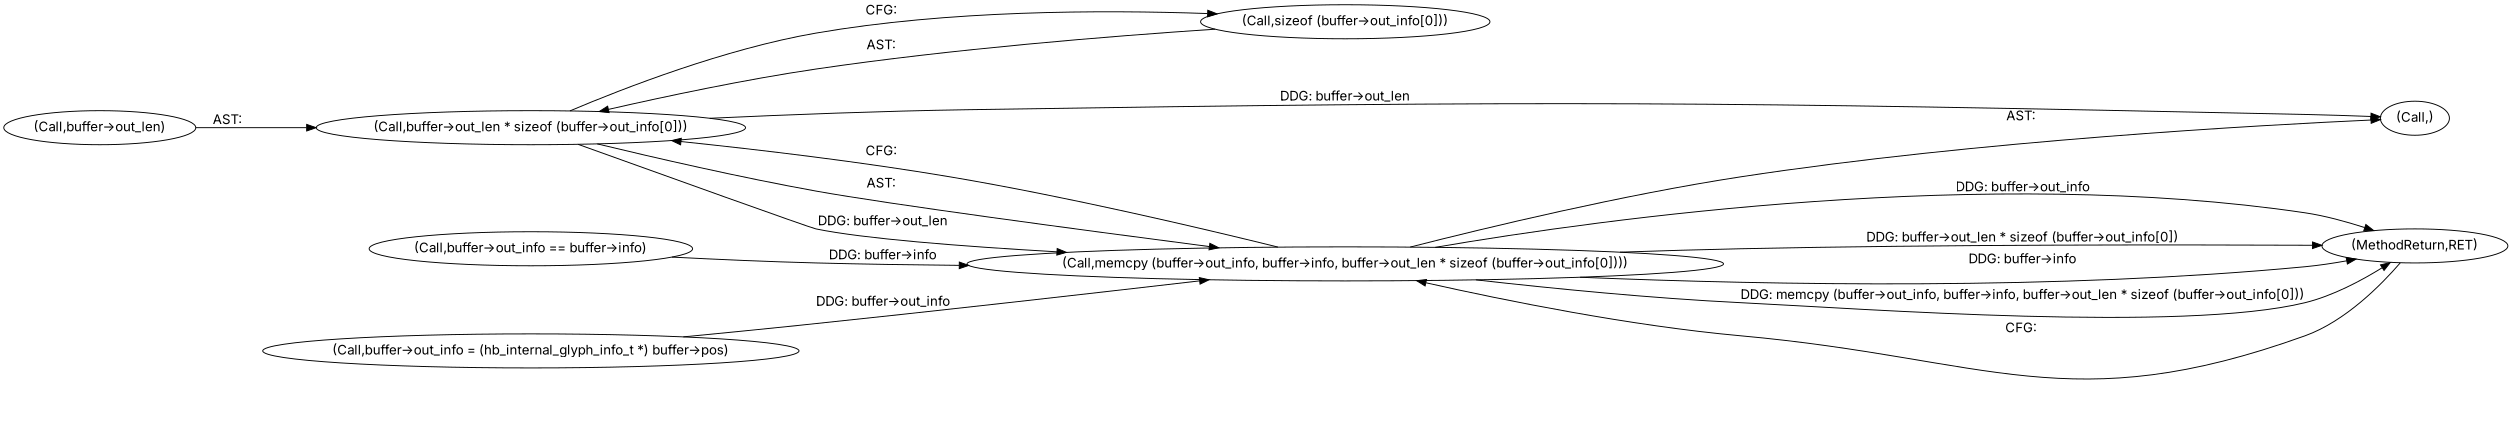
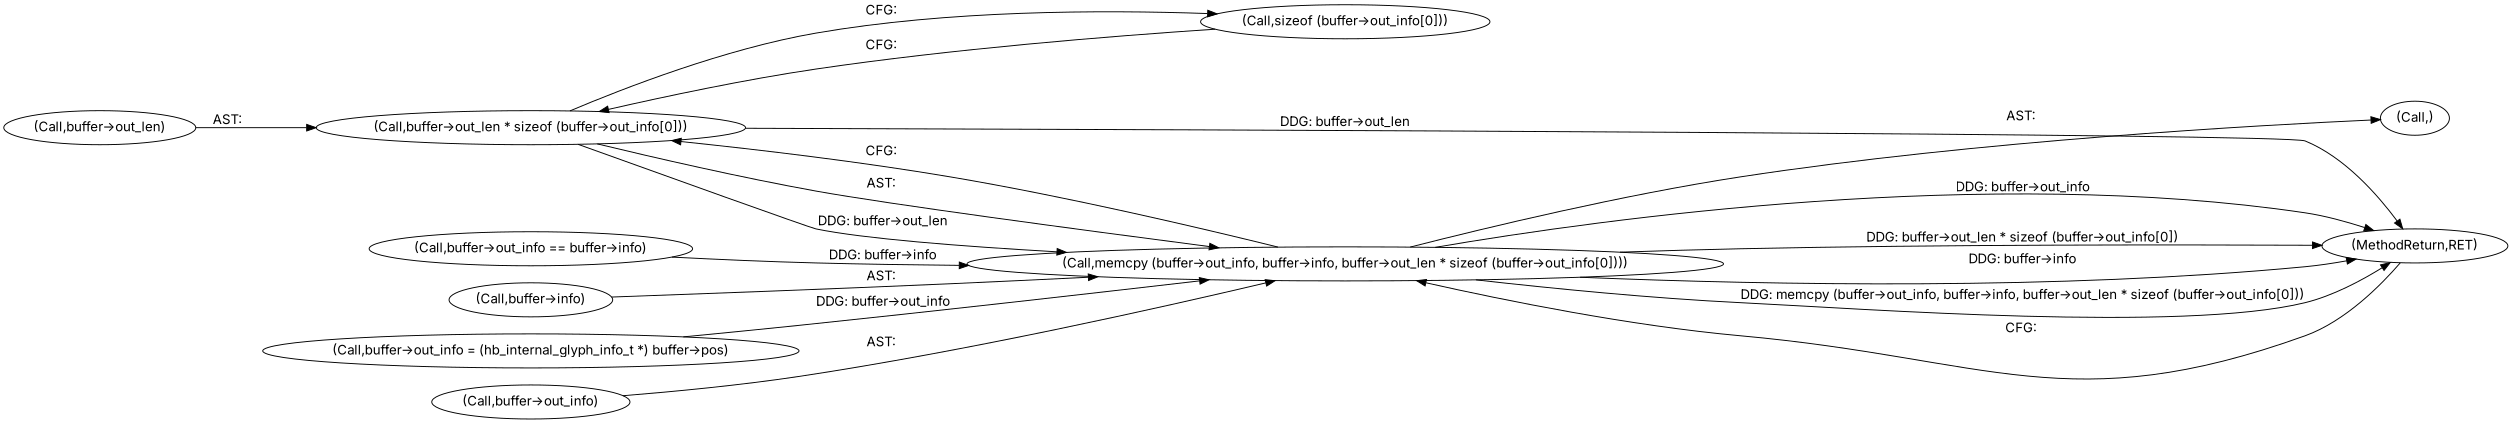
(883, 46) -> (883, 46)
(1540, 104) -> (1587, 132)
none -> (531, 300)
none -> (531, 402)
